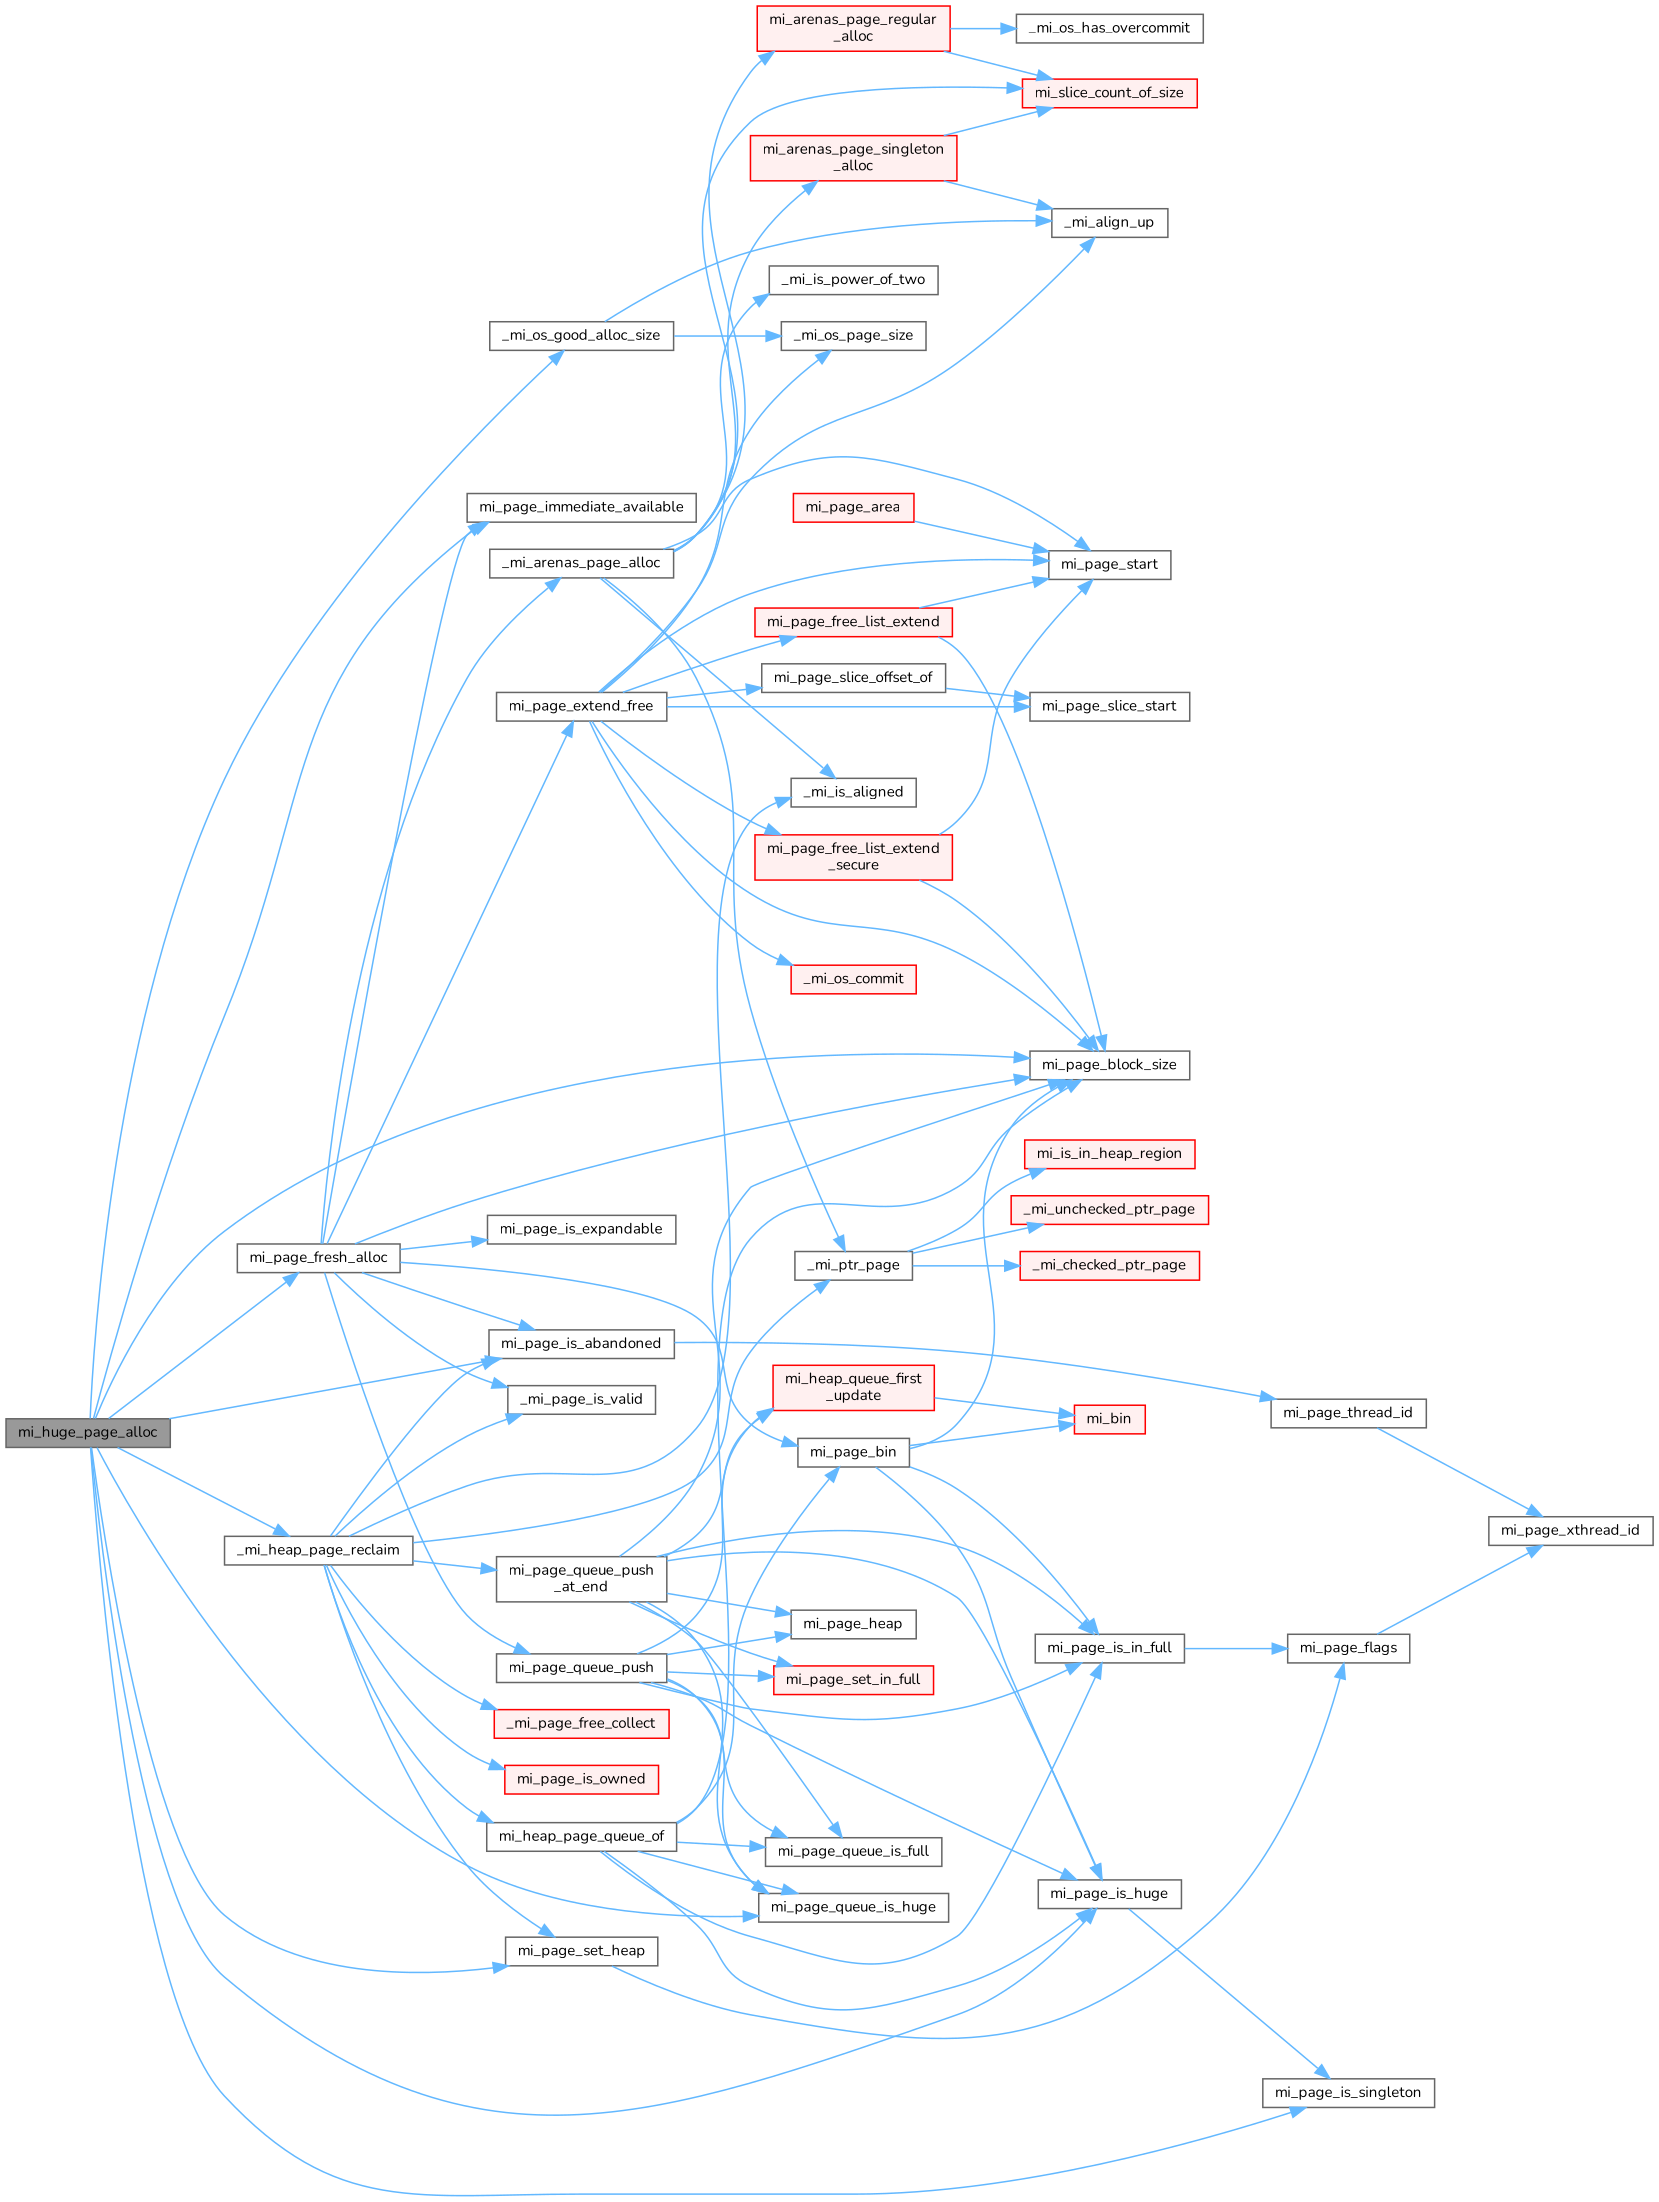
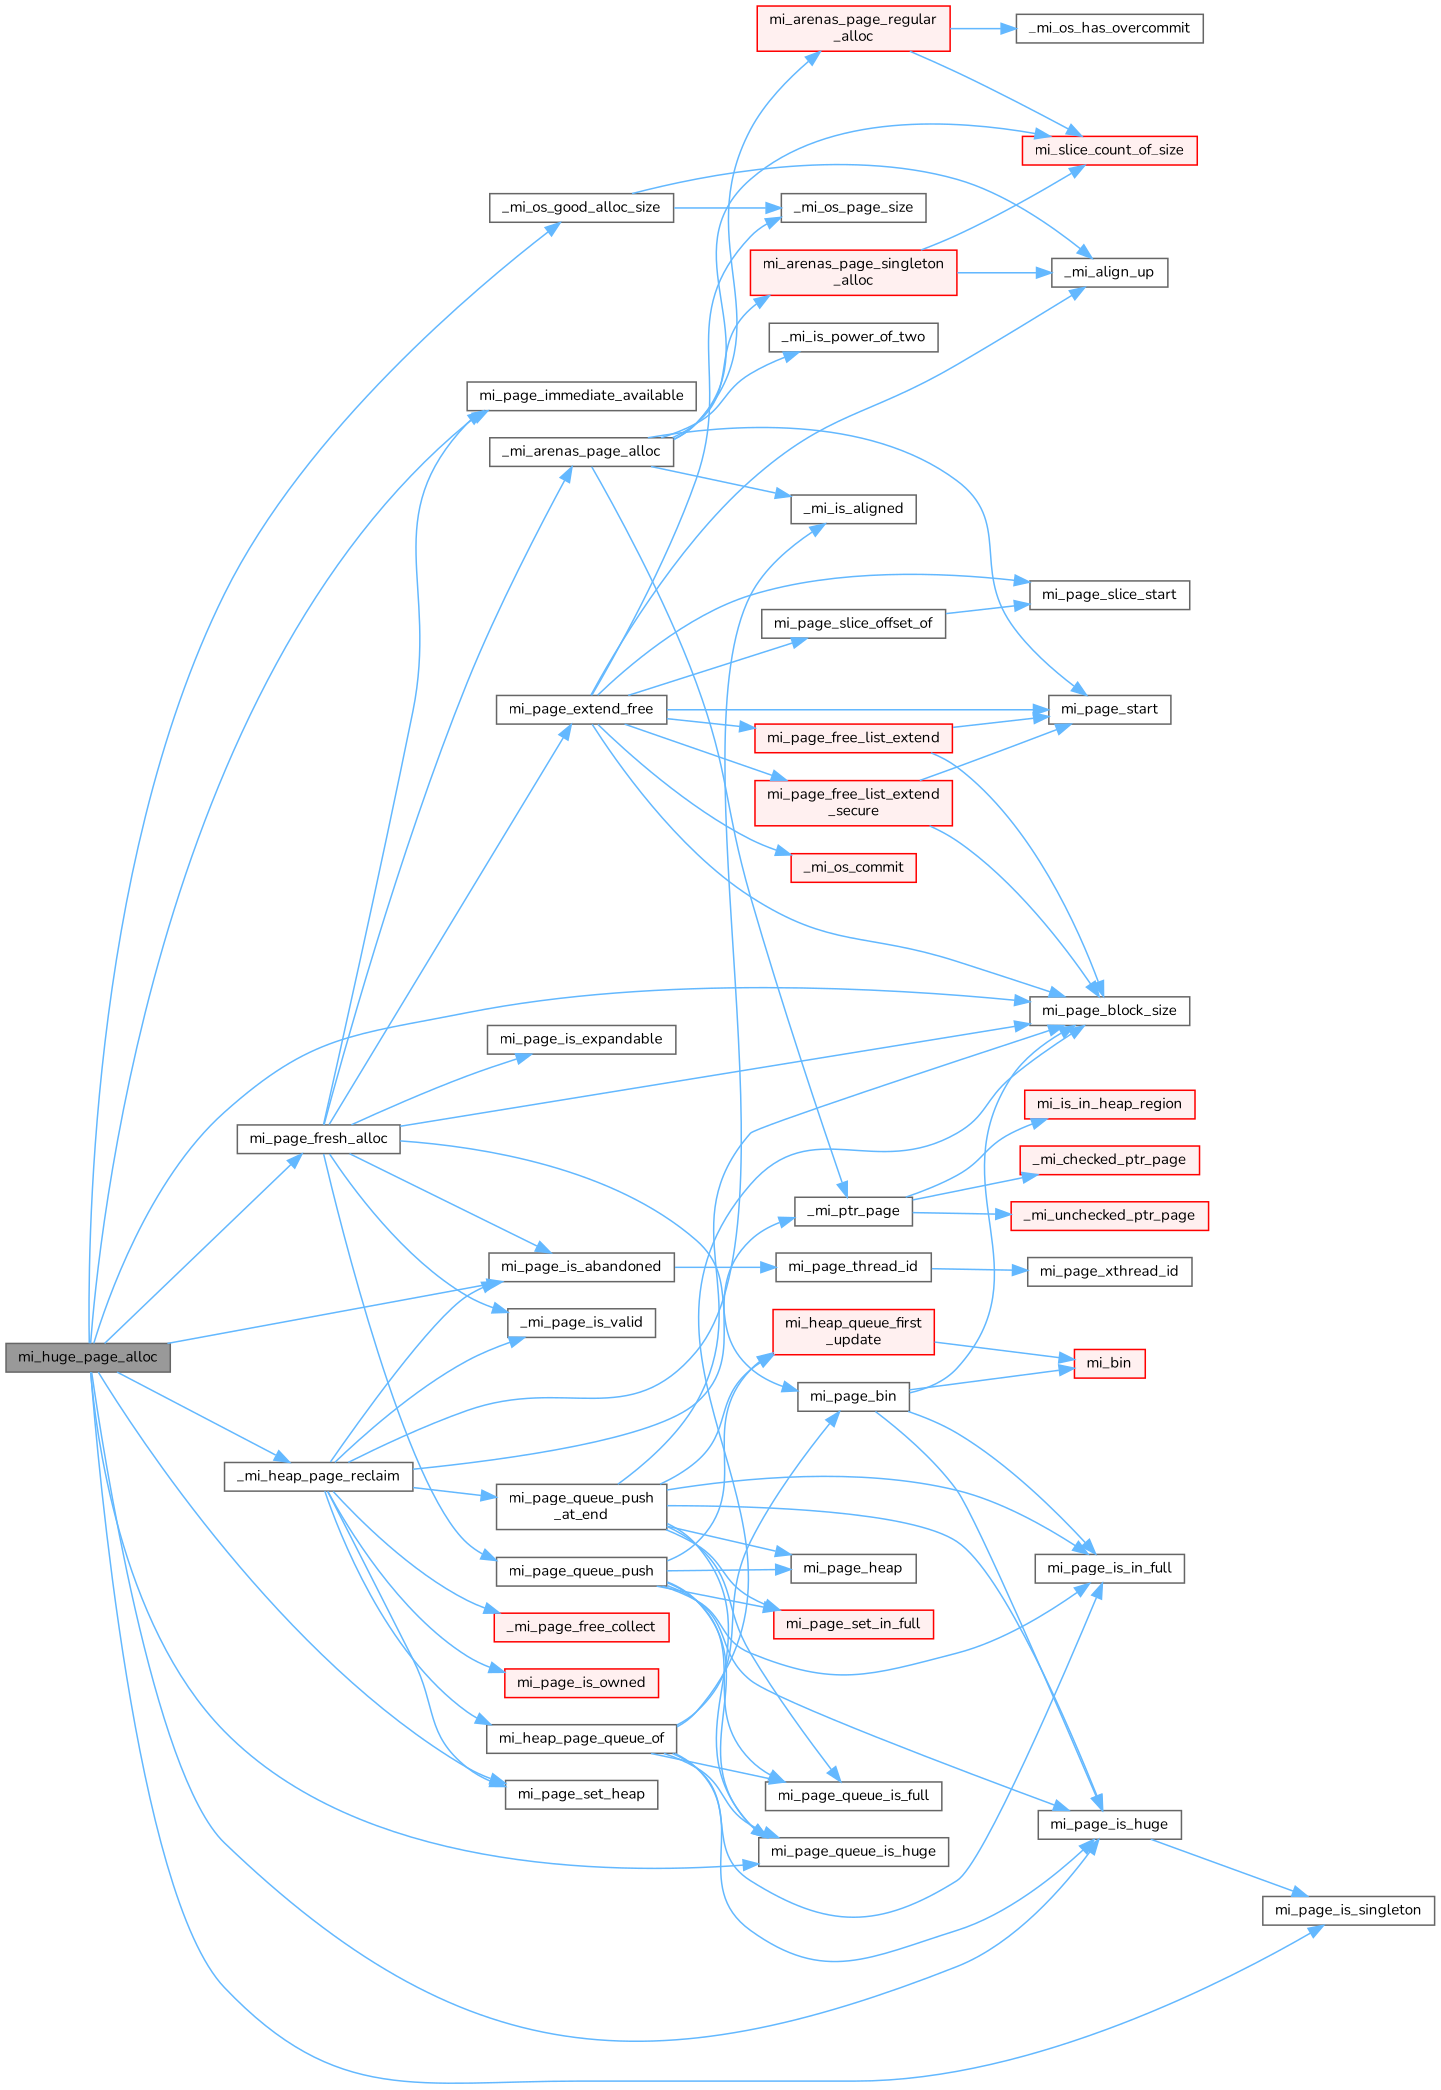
(854, 508) -> none
(1349, 1649) -> none
